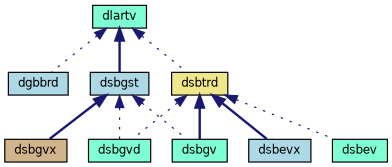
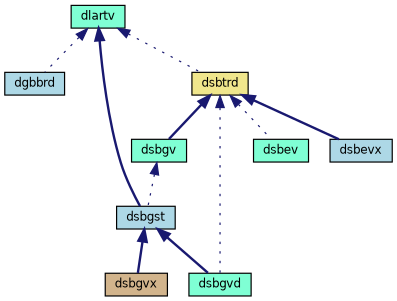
(165, 122) -> (151, 190)
(120, 123) -> (188, 255)
